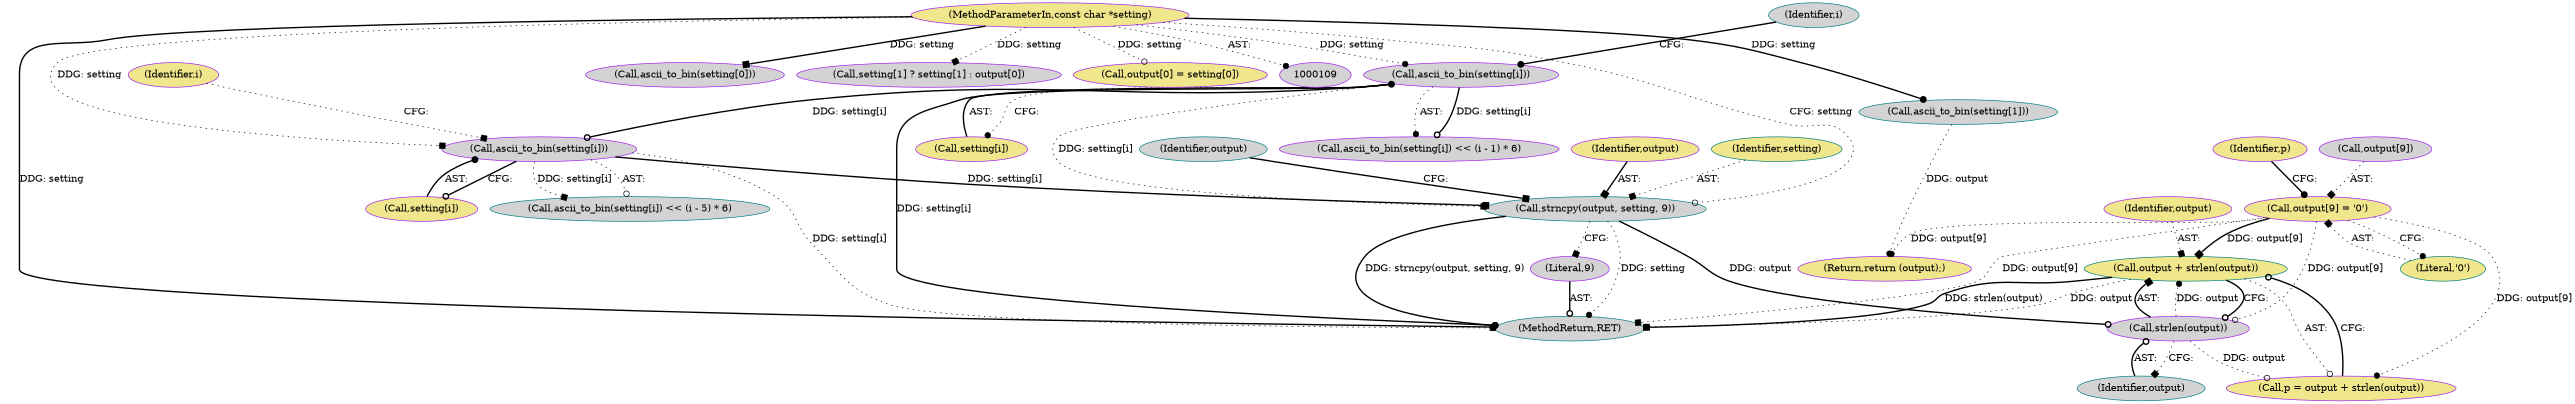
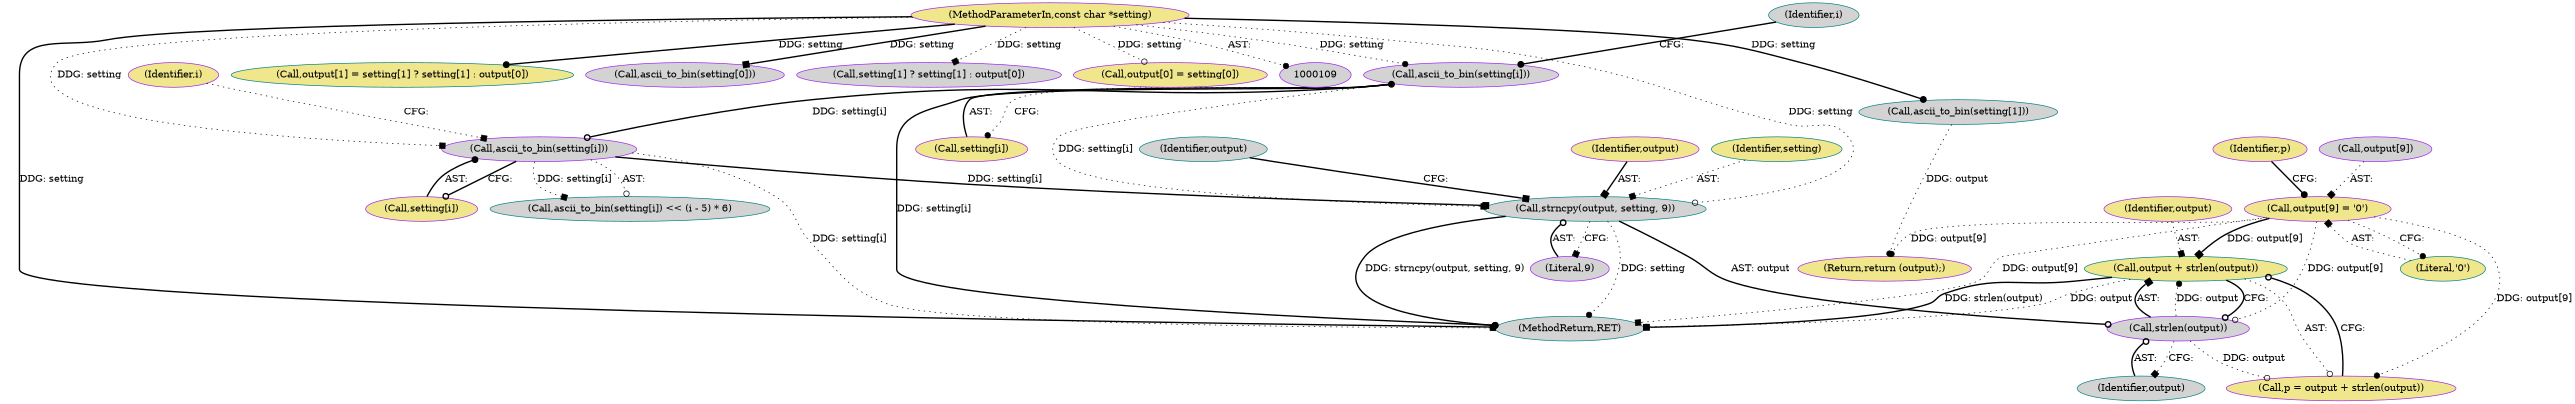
none -> (402, 75)
(1821, 112) -> (1821, 112)
(1419, 149) -> none
(1761, 269) -> (1761, 269)
(1570, 296) -> (1551, 240)
